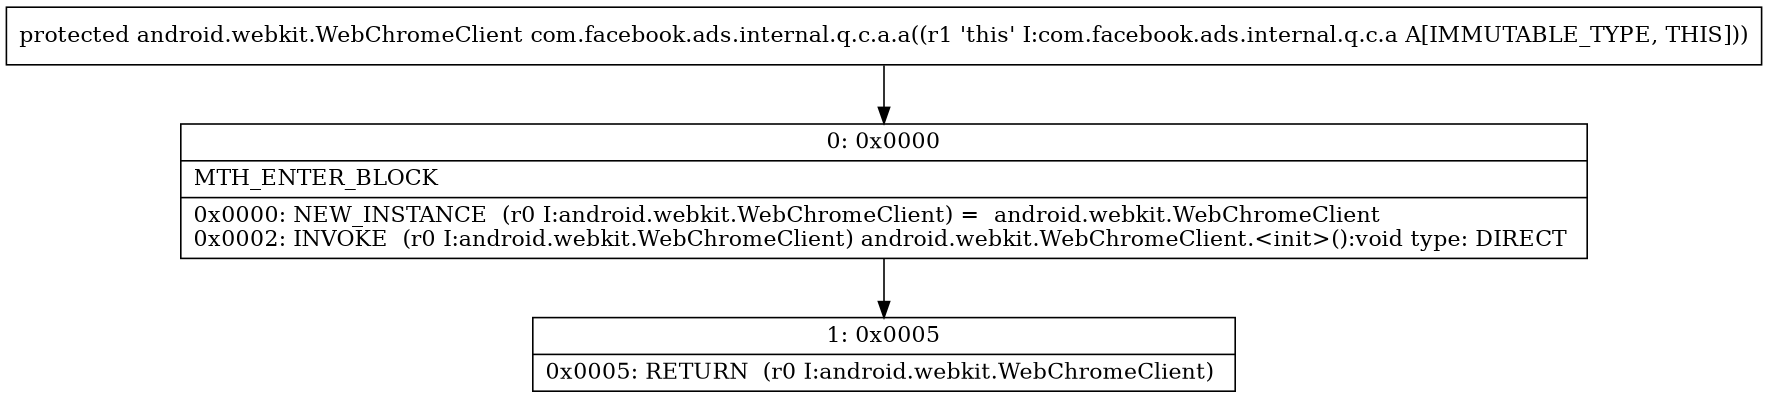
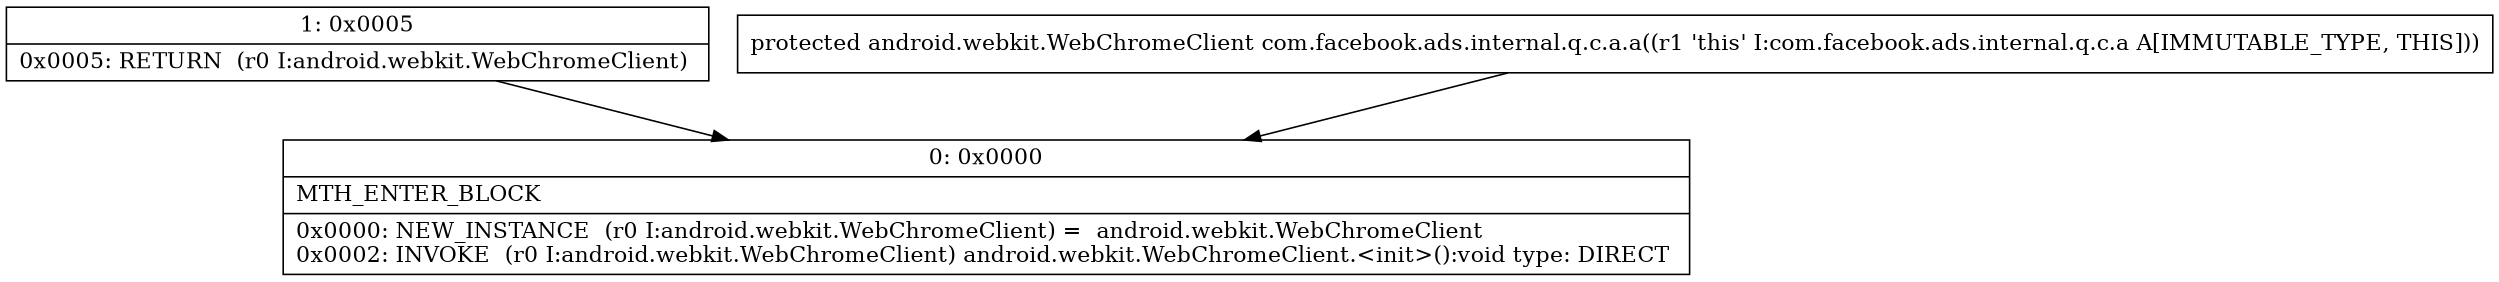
(884, 280) -> (604, 108)
